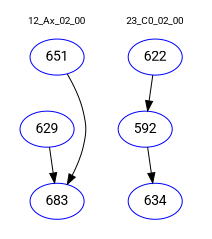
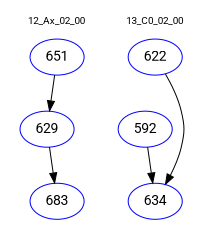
(155, 22) -> (155, 22)
(151, 88) -> (184, 124)
(86, 124) -> (53, 88)
